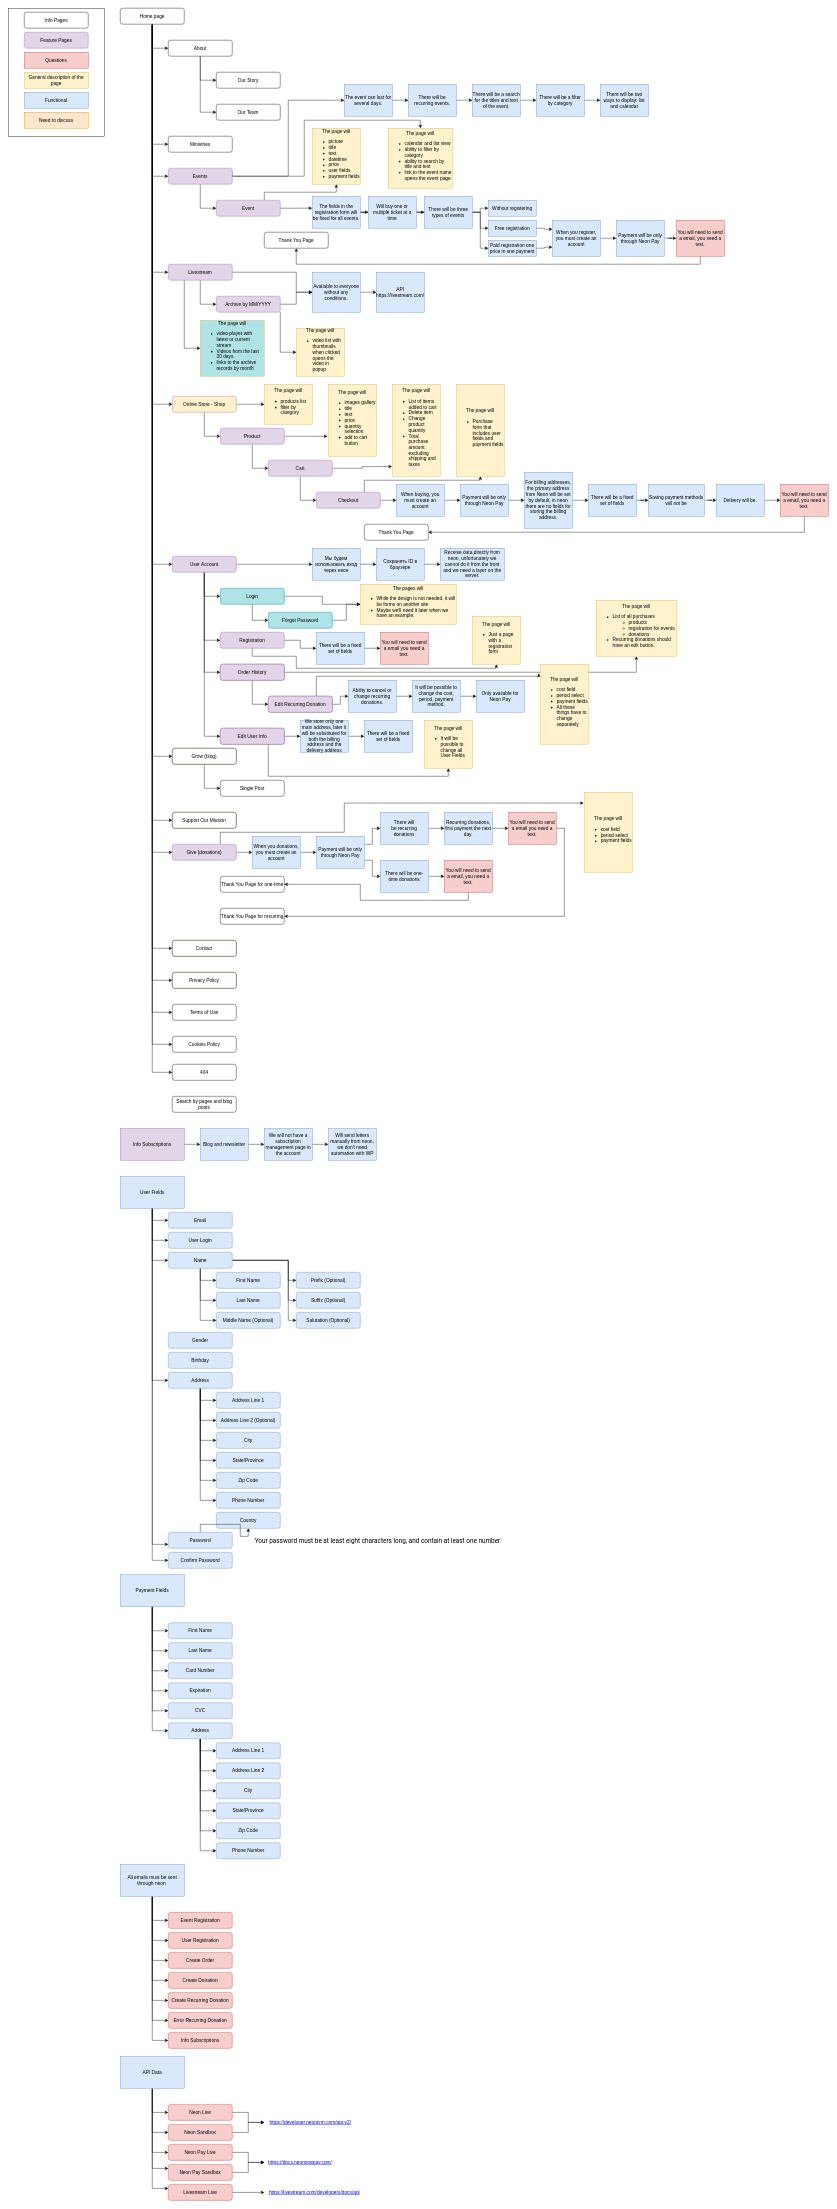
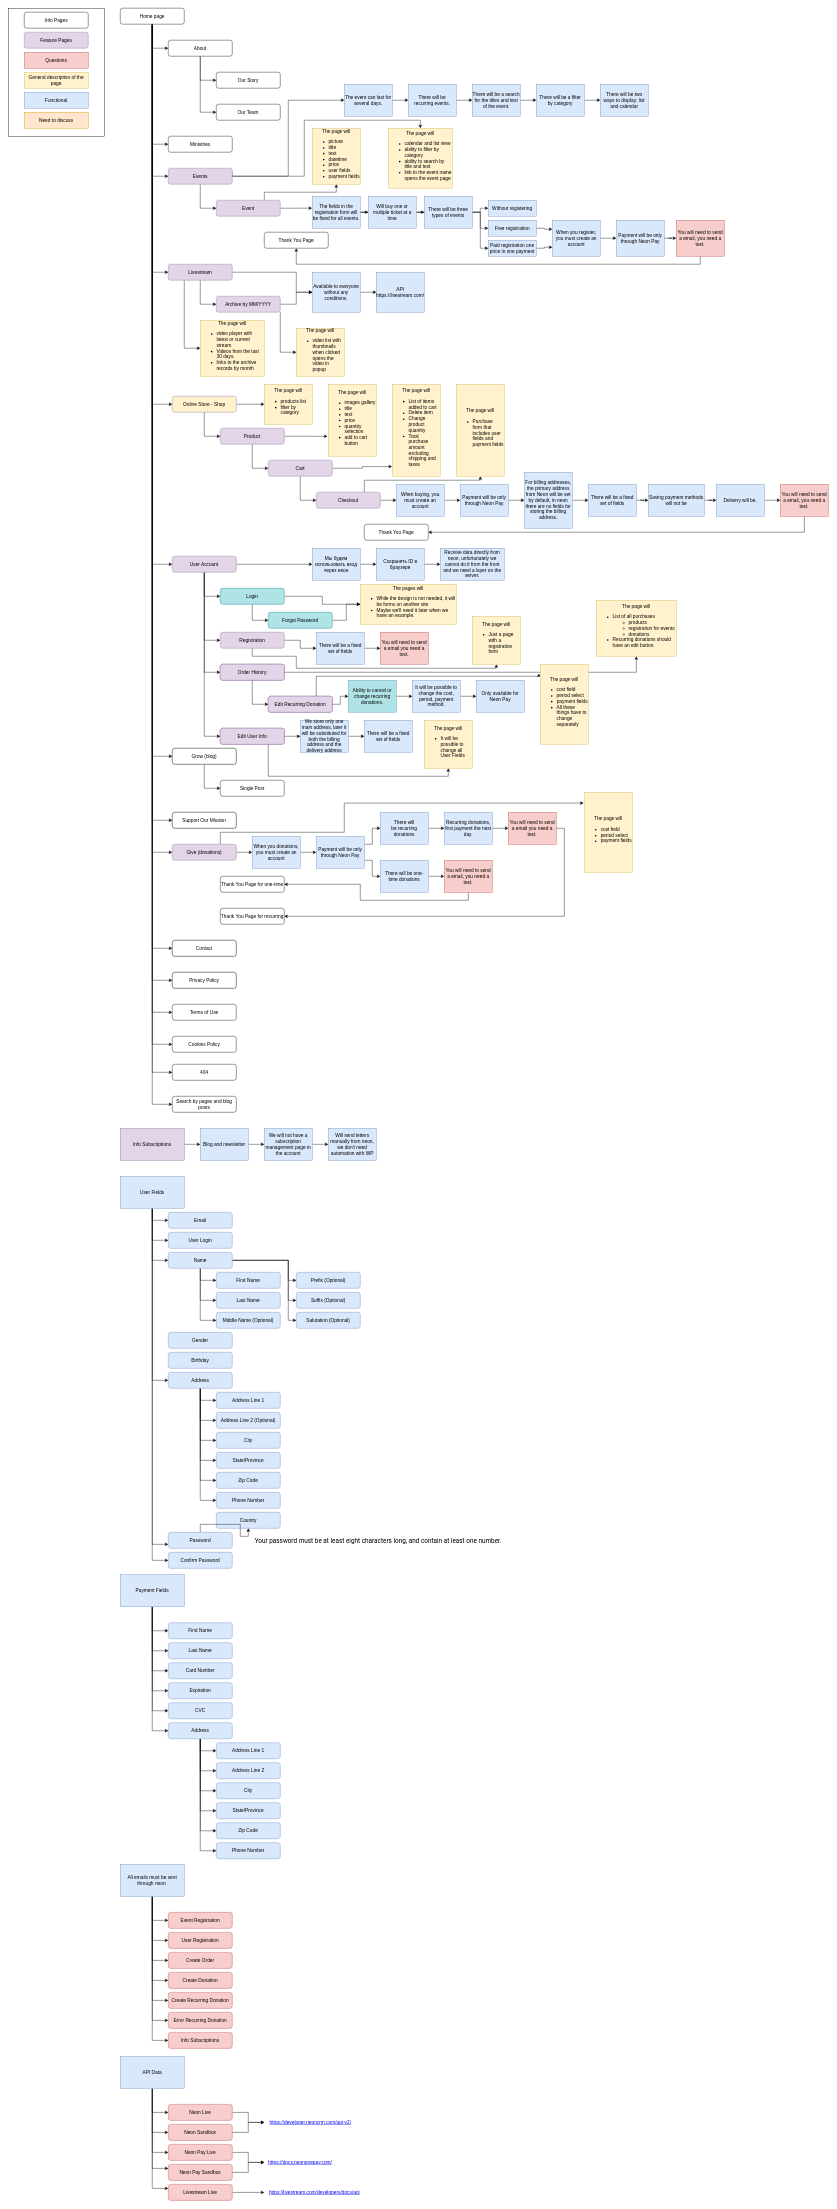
(232, 348) -> (232, 348)
(372, 696) -> (372, 696)
none -> (168, 1104)
